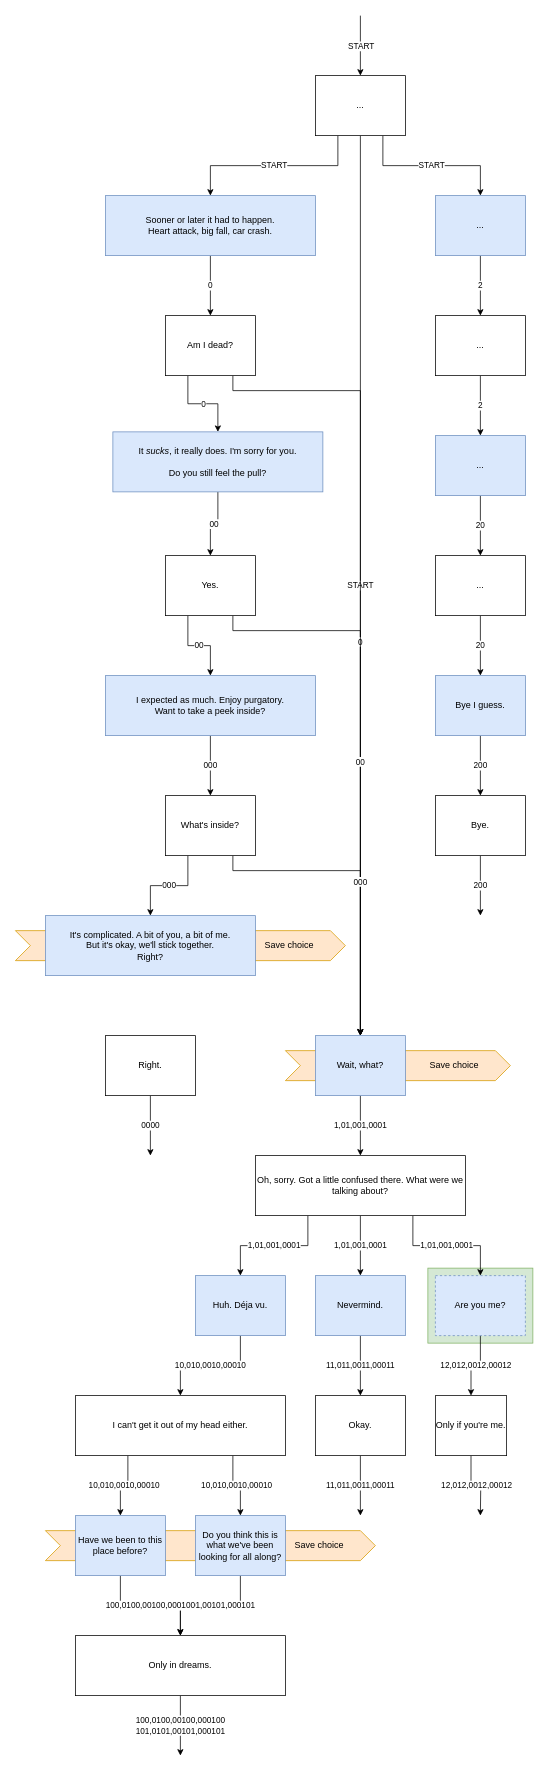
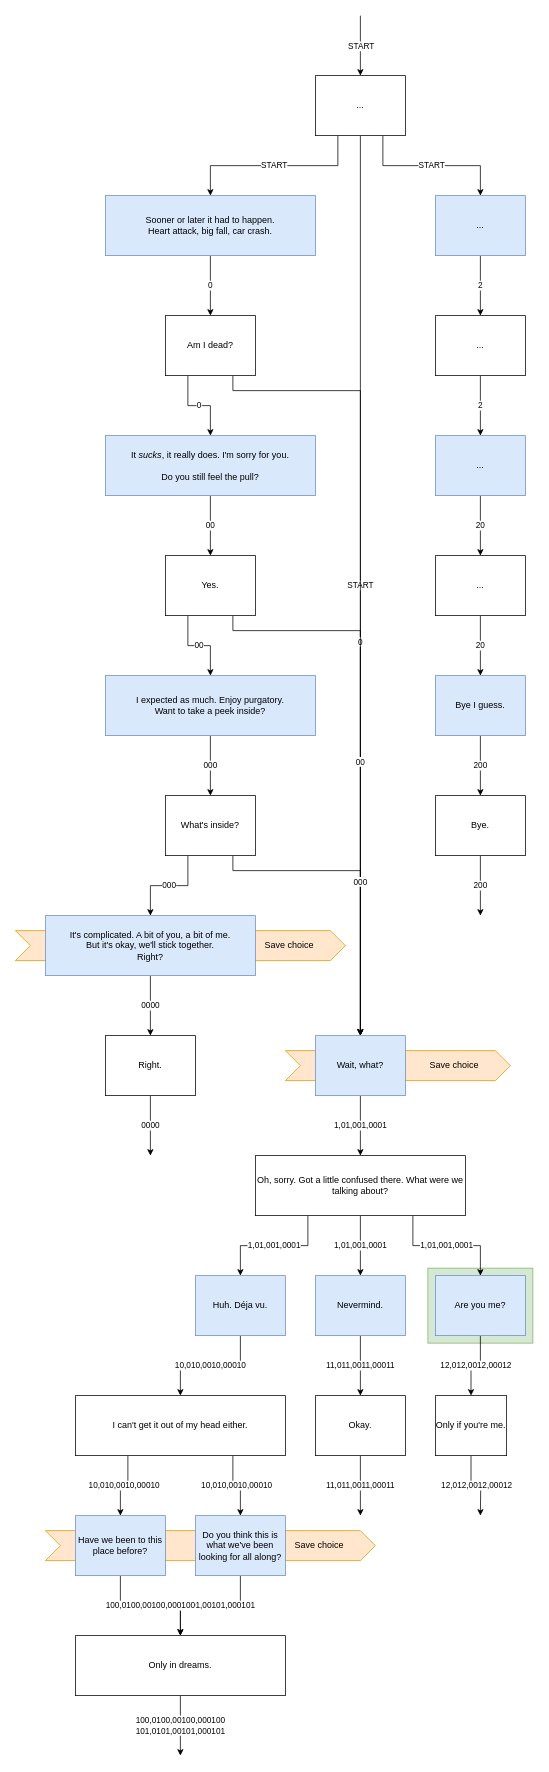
(218, 462) -> (210, 465)
none -> (150, 1002)
(480, 1305) -> (480, 1305)
